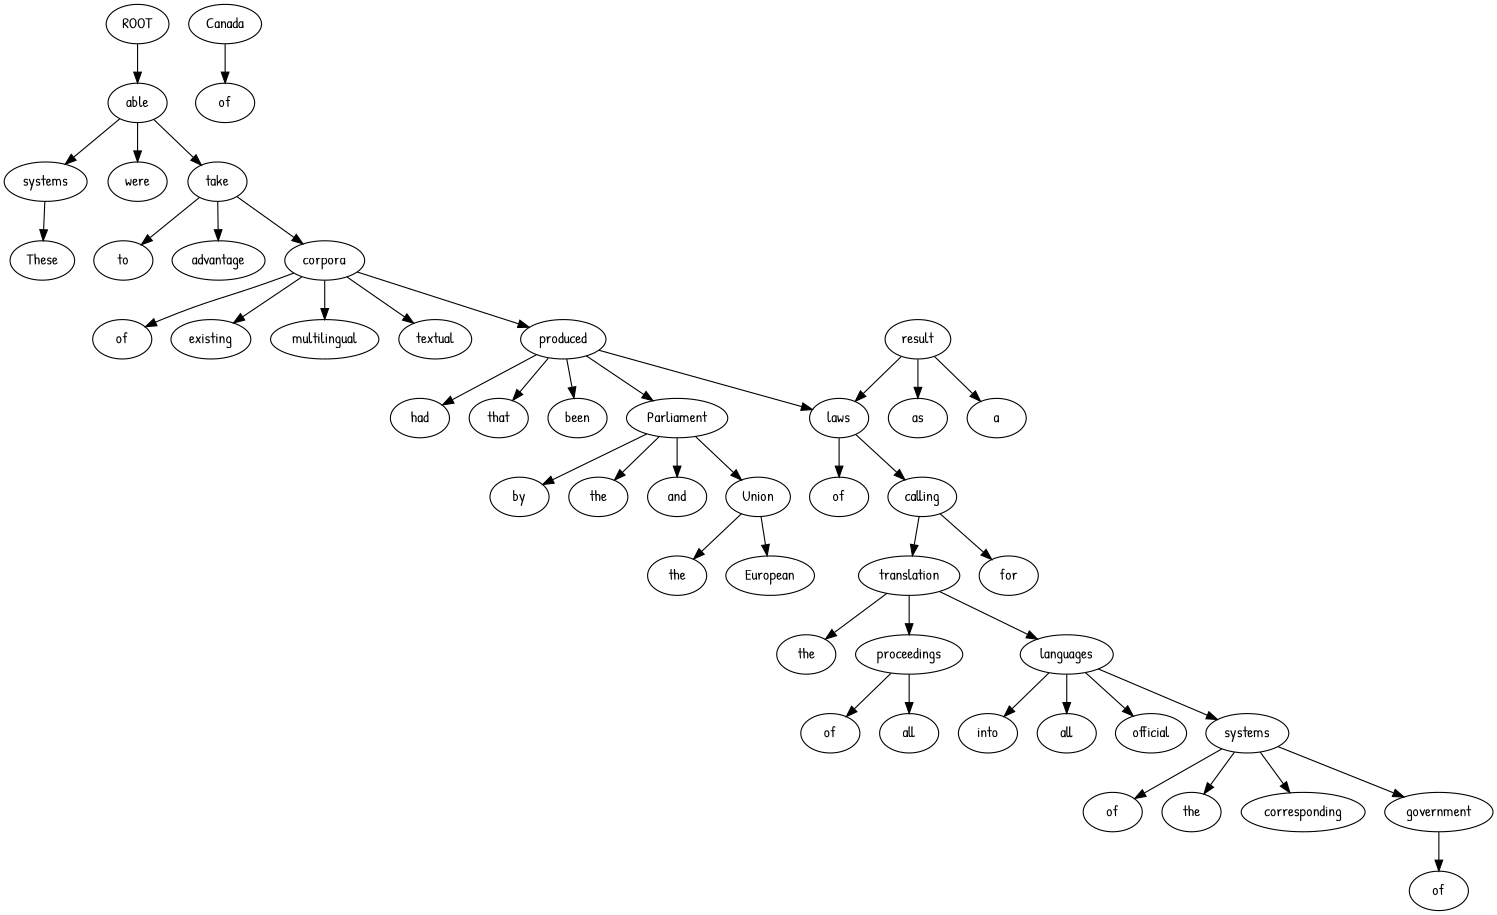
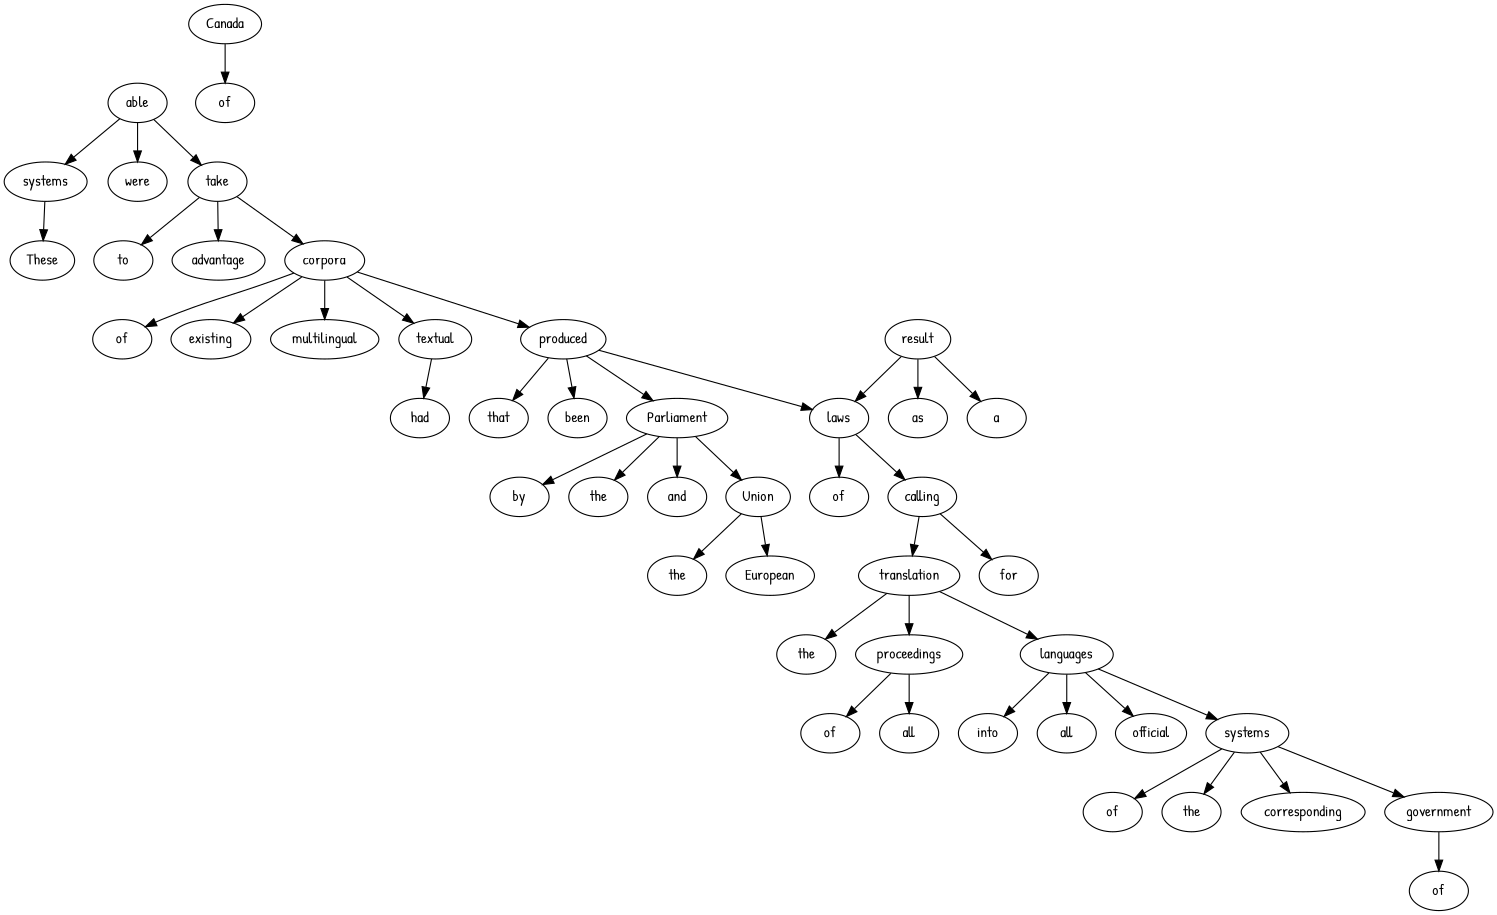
(138, 24) -> none
(494, 377) -> (429, 373)
